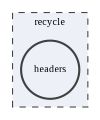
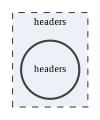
(50, 22) -> (50, 22)
